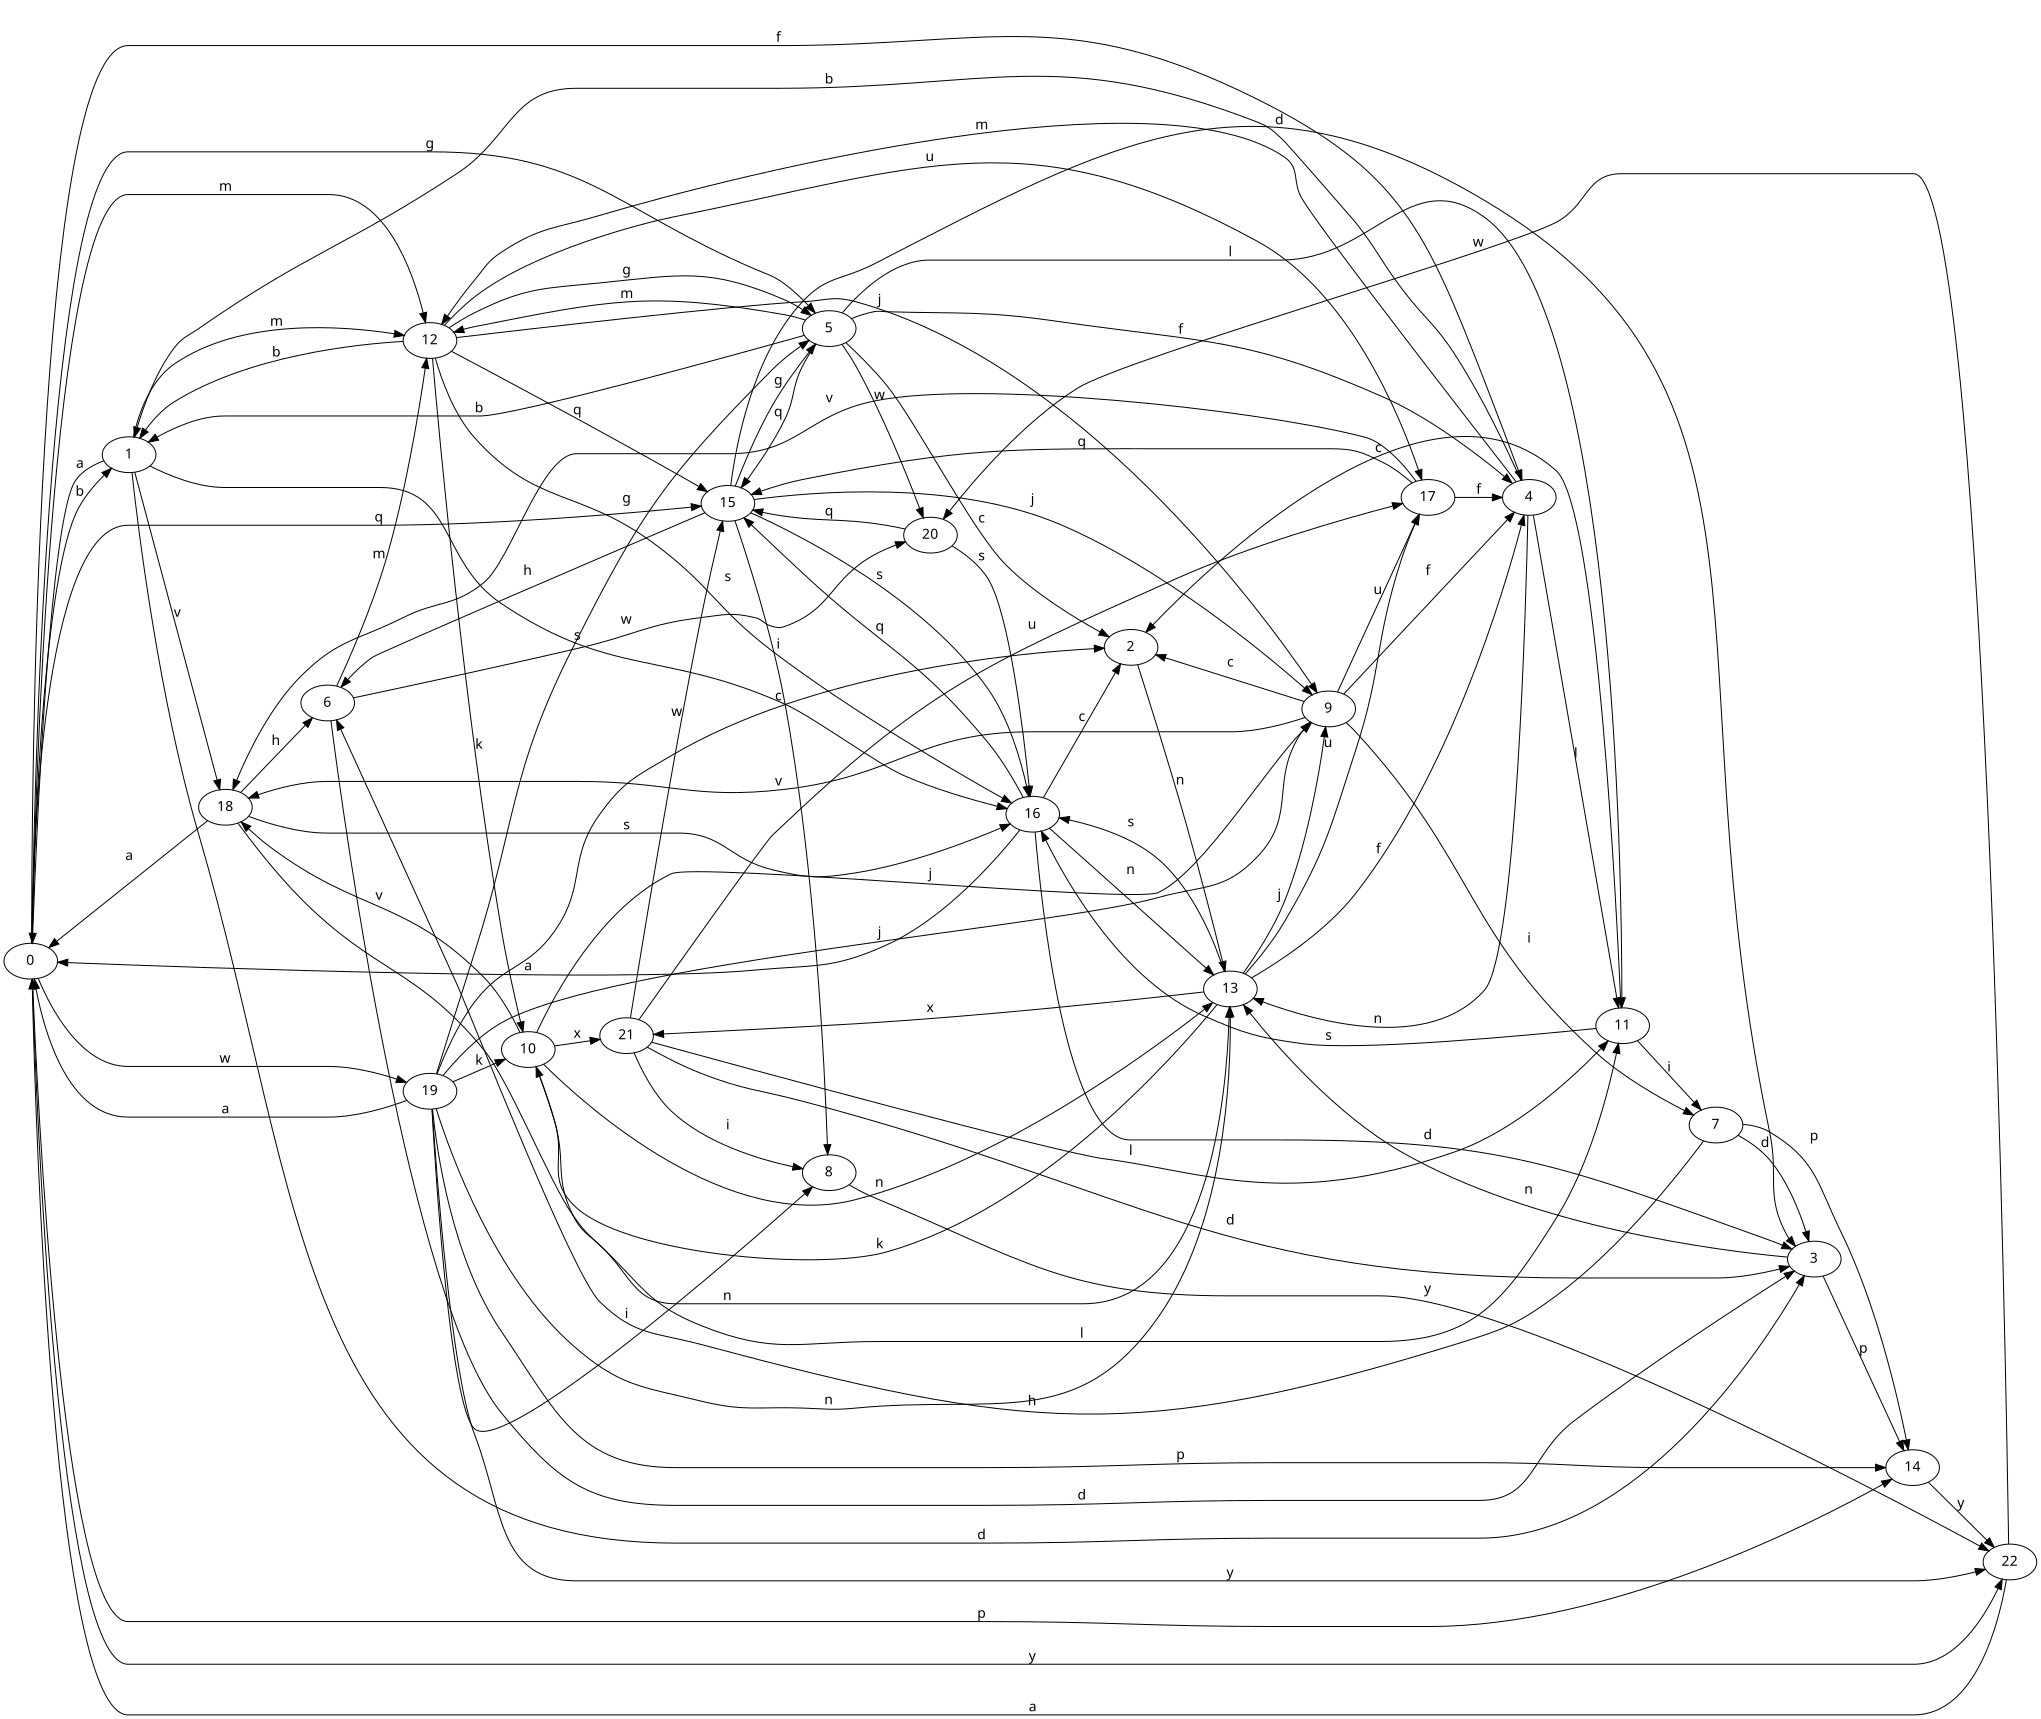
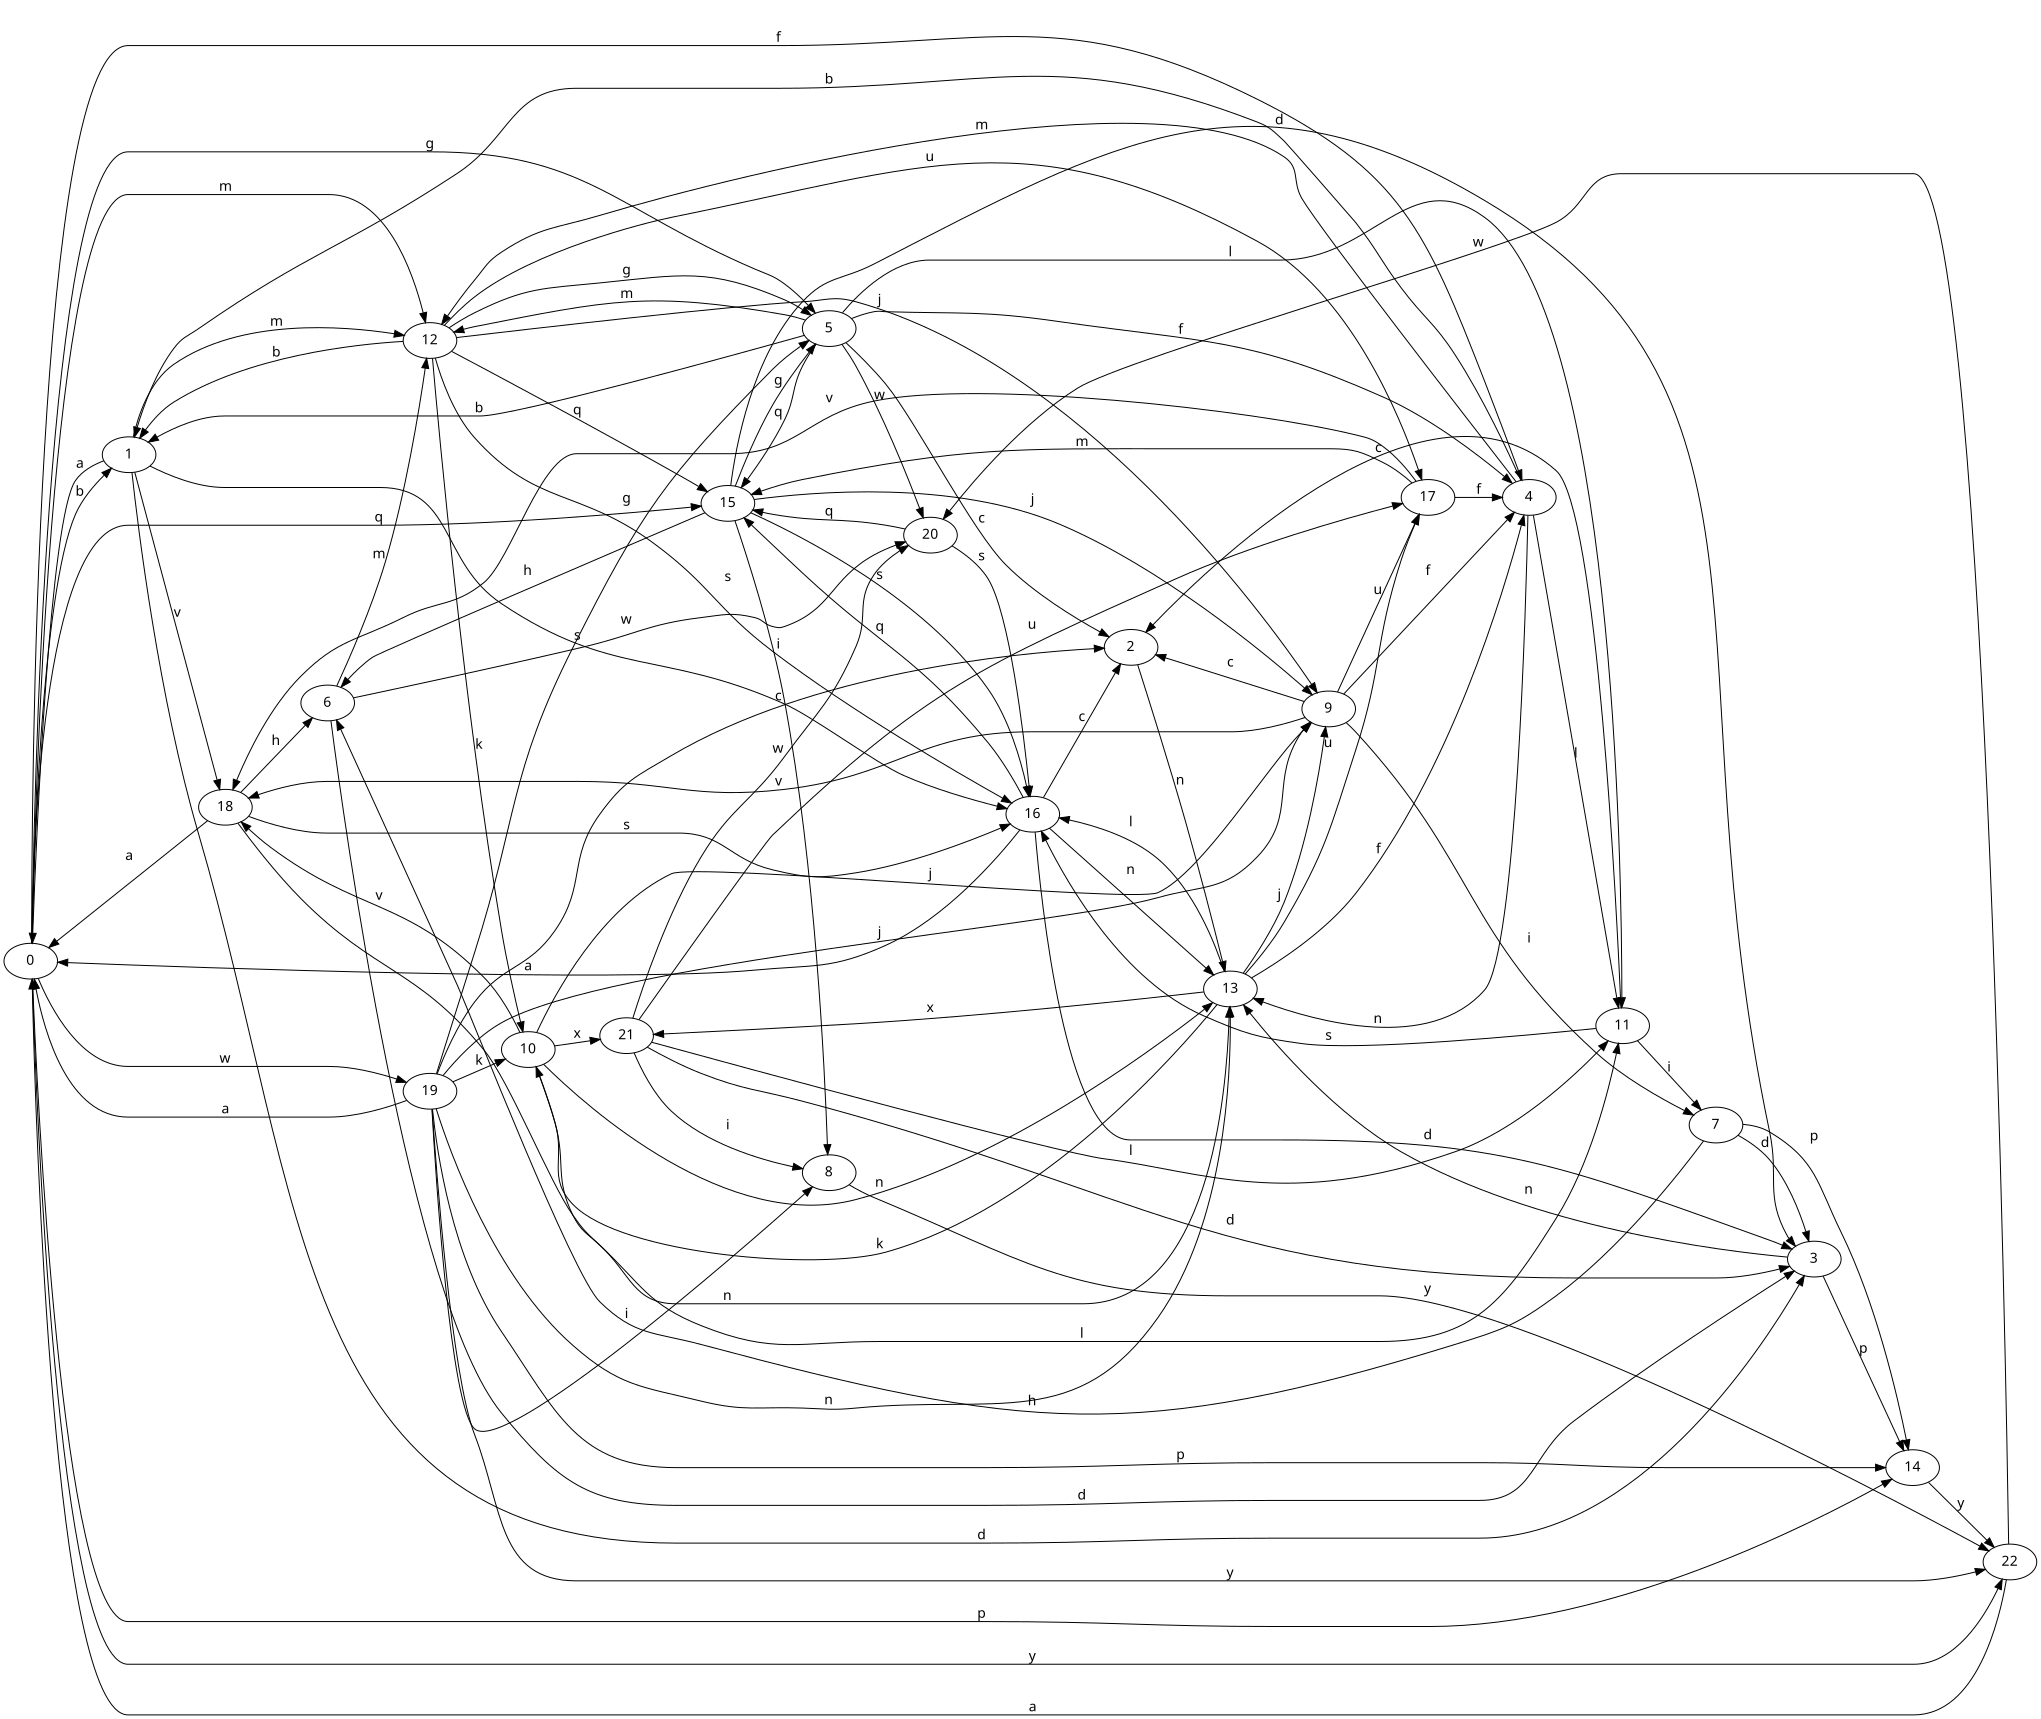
(1082, 442) -> (1082, 442)
(672, 774) -> (764, 781)
(1131, 823) -> (1131, 823)
